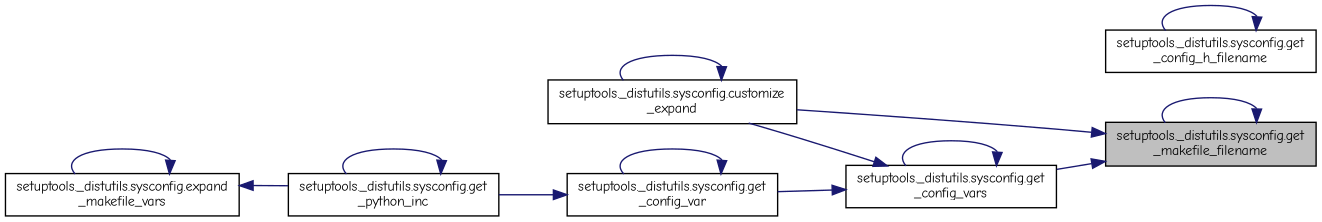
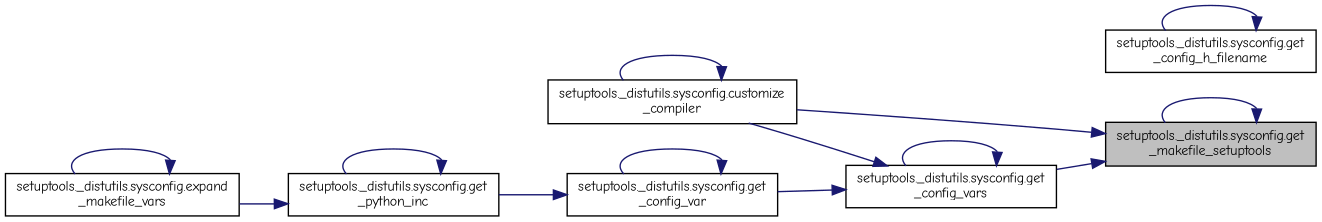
(672, 102) -> (672, 102)
(1211, 144) -> (1211, 144)
(271, 186) -> (257, 204)
